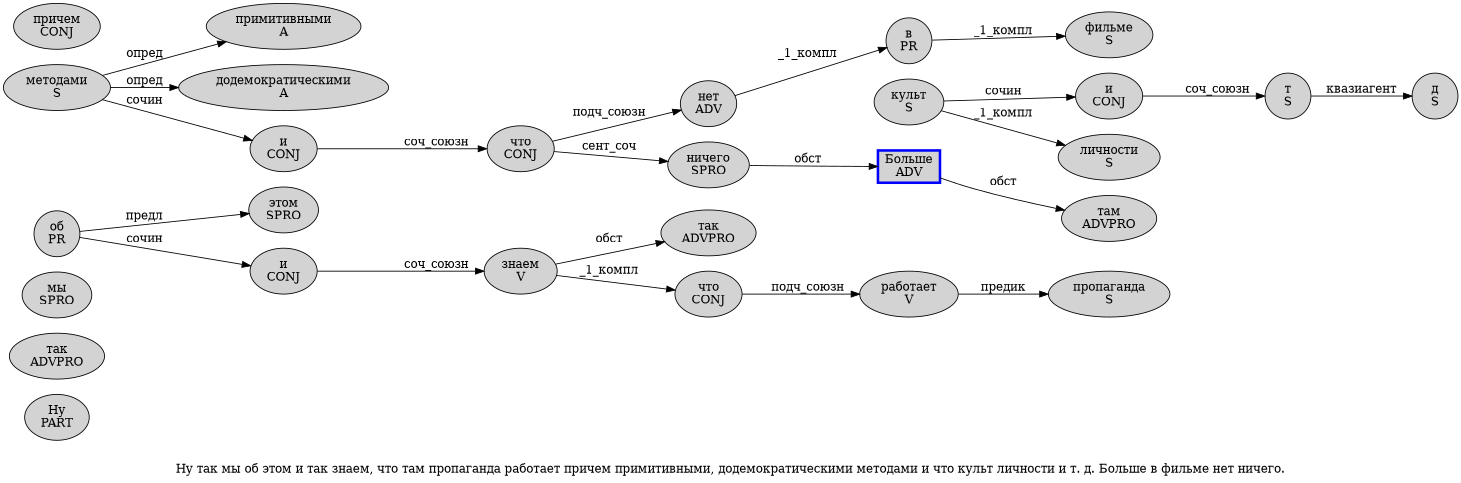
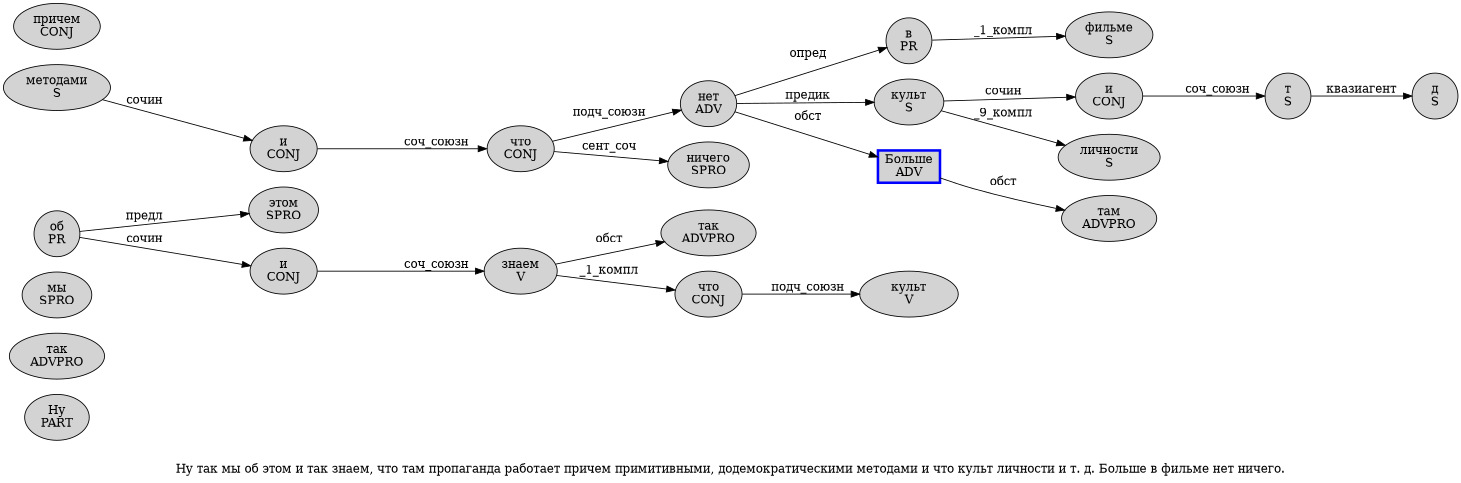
(284, 26) -> none
(808, 54) -> (808, 54)
(284, 88) -> none
none -> (801, 103)
(1003, 113) -> (1003, 113)
(809, 166) -> (802, 133)
(909, 294) -> (909, 294)
(1109, 294) -> none
